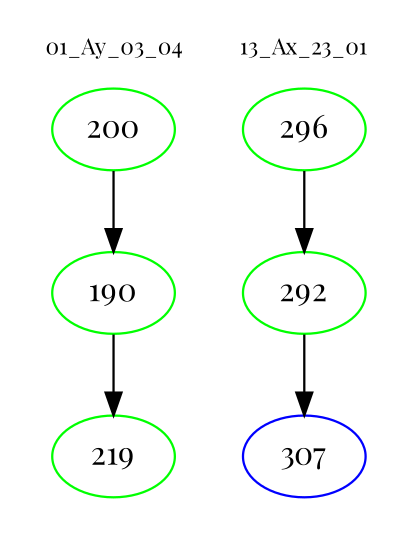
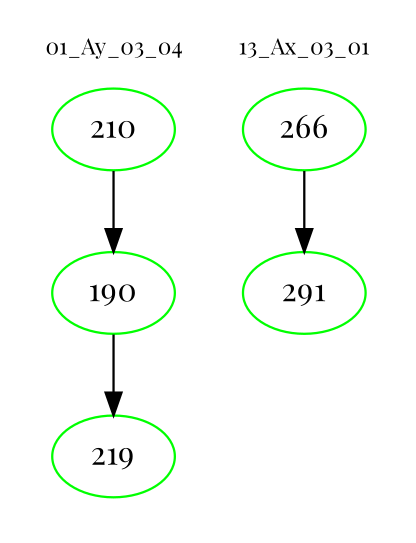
(304, 49) -> (304, 49)
(114, 129) -> (114, 129)
(304, 129) -> (304, 129)
(304, 293) -> (304, 293)
(304, 456) -> none
